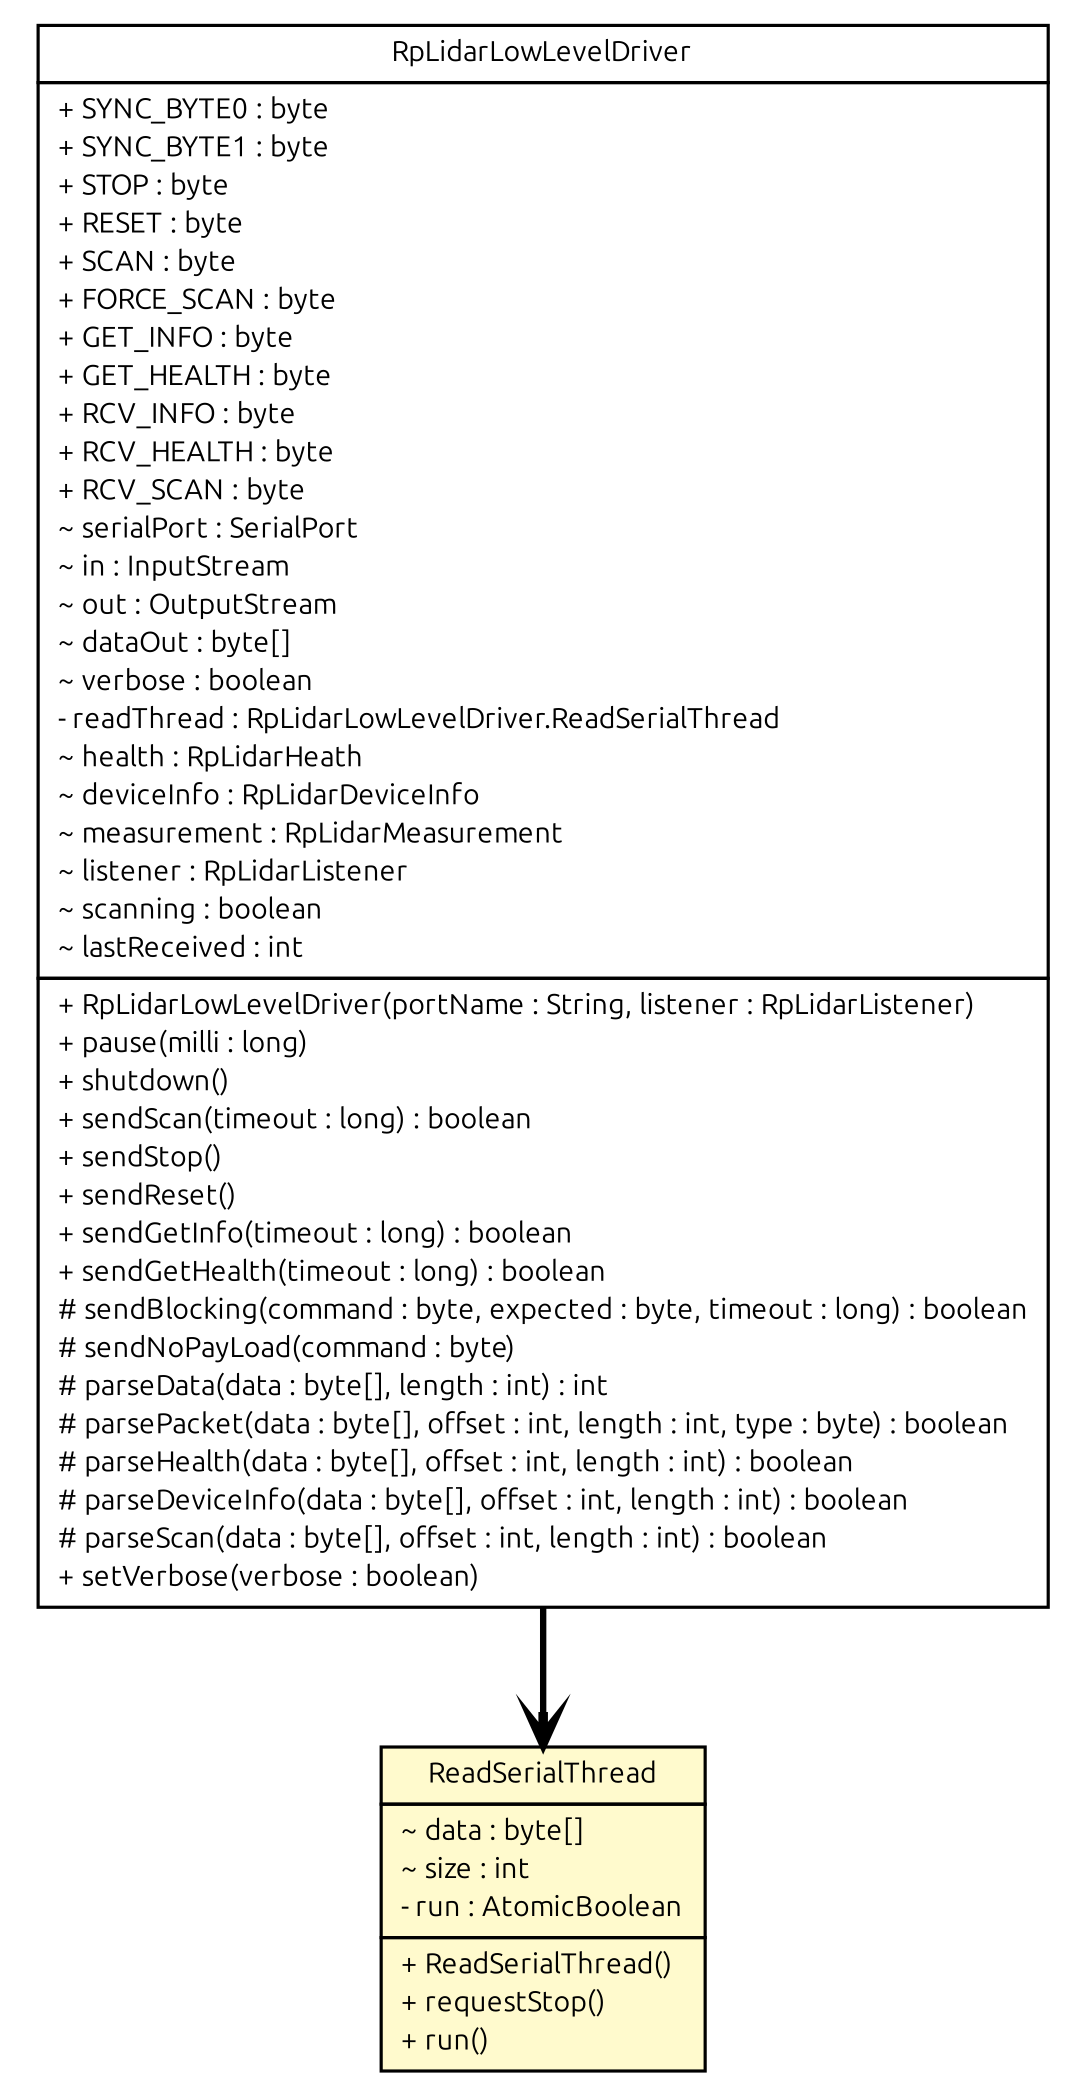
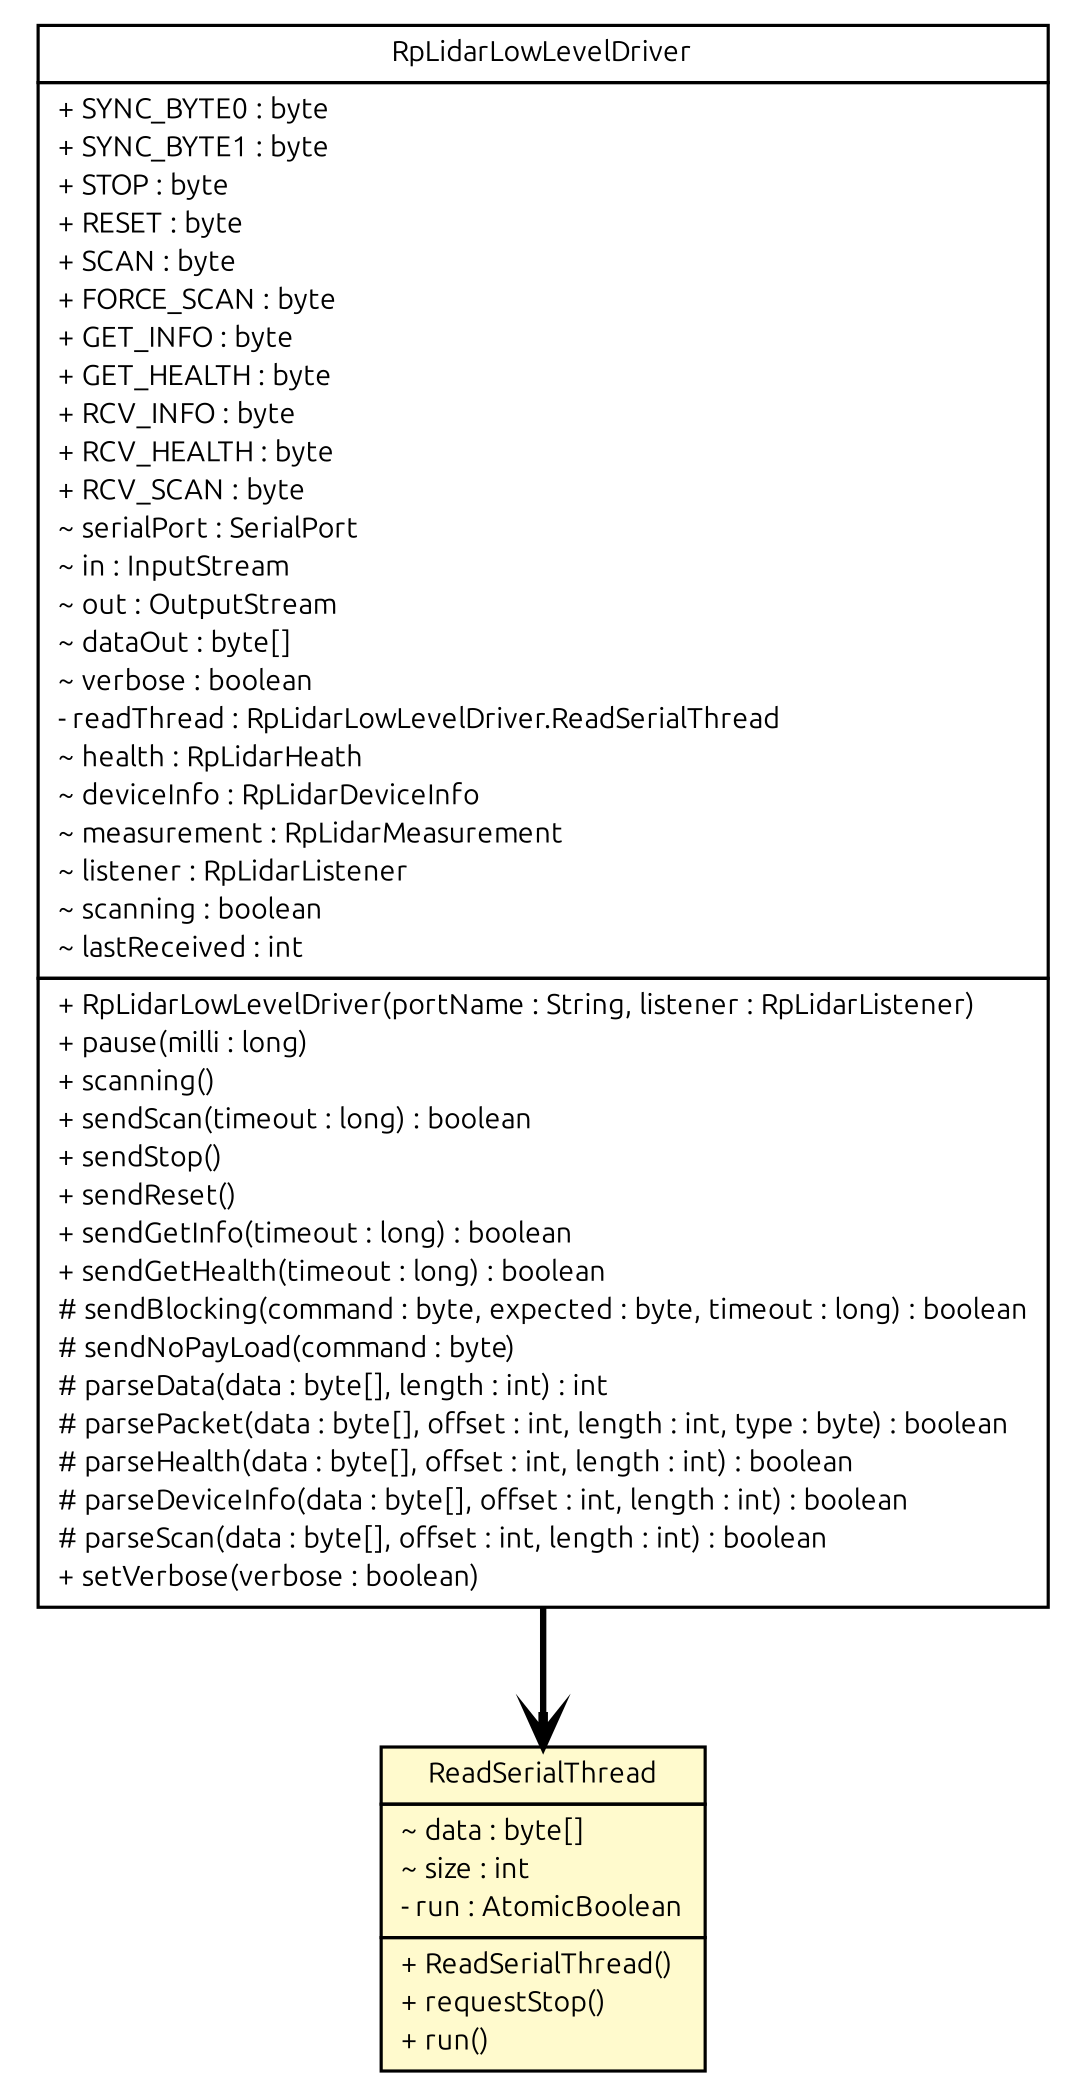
(145, 1082) -> (138, 1082)
